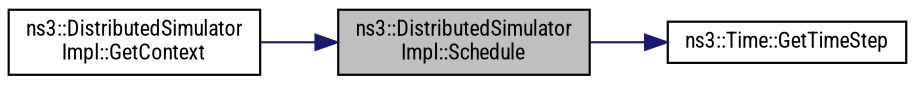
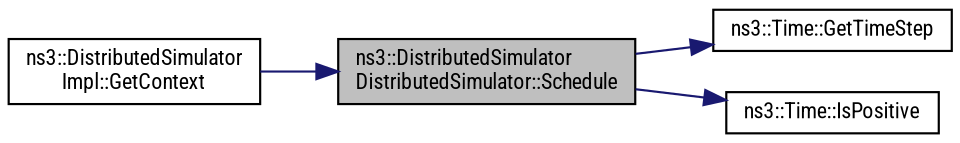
(464, 42) -> (487, 72)
none -> (833, 113)
